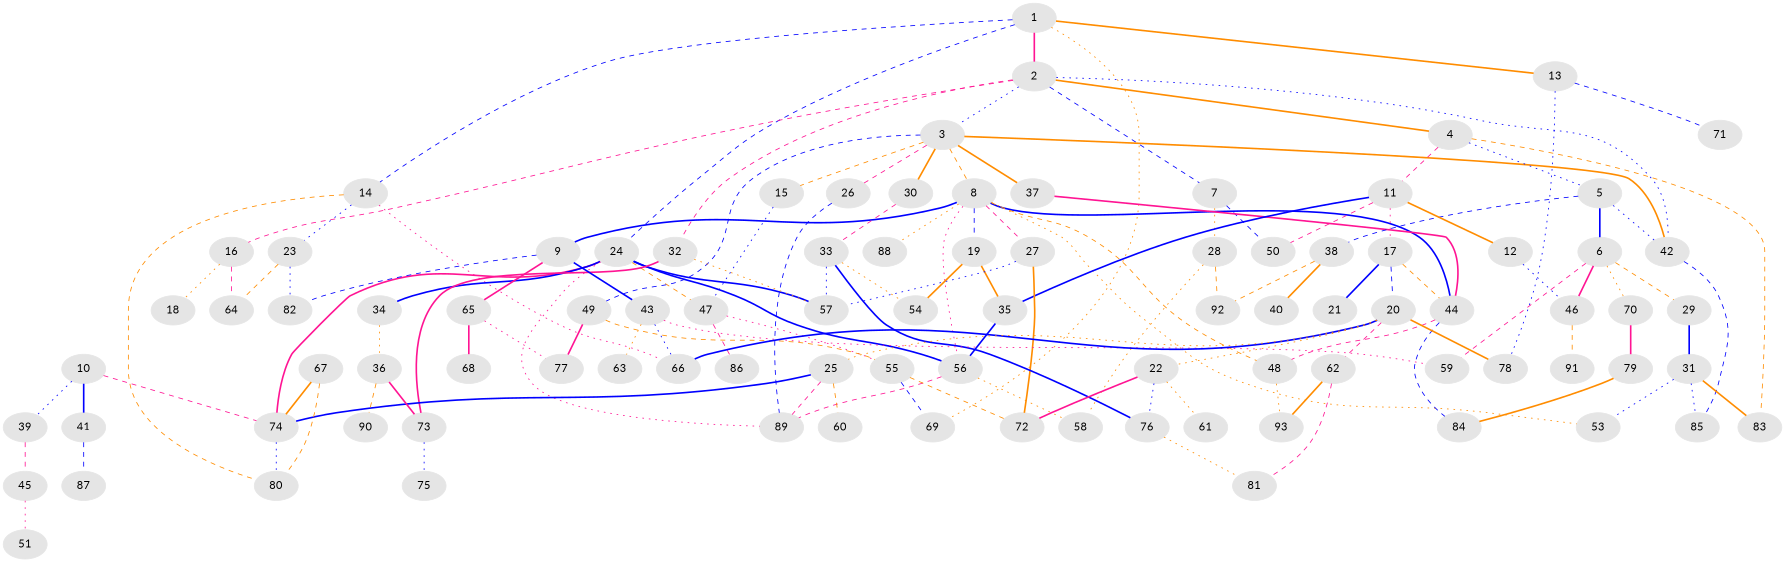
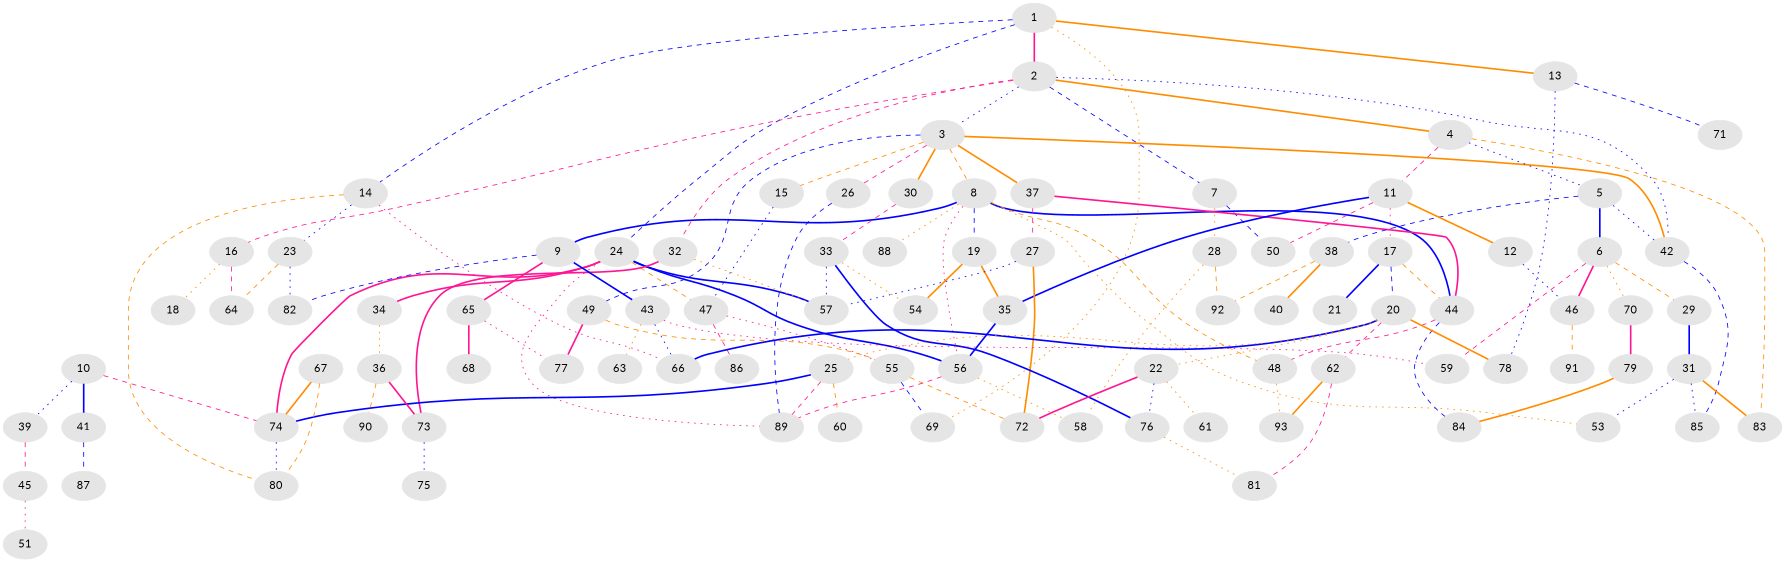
(1003, 223) -> (1033, 228)
(499, 282) -> (499, 282)
